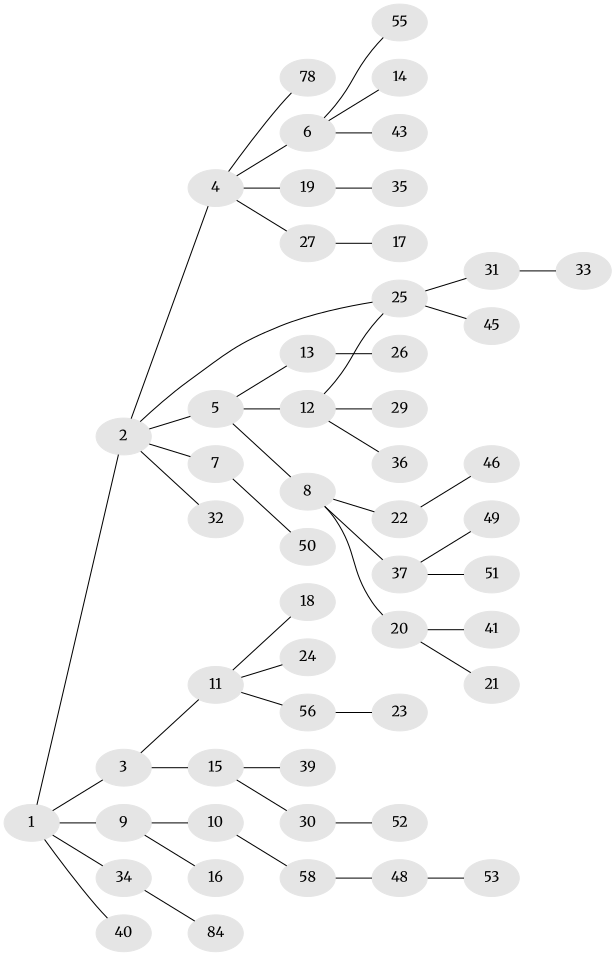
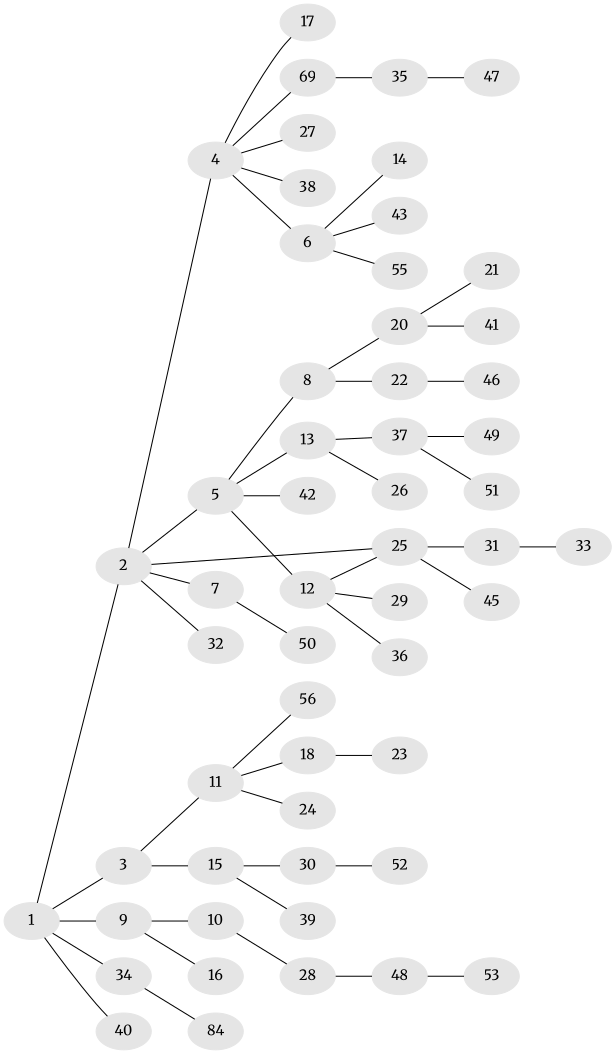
(308, 78) -> (308, 188)
none -> (492, 78)
(308, 188) -> (308, 78)
(354, 243) -> (255, 88)
none -> (308, 496)
(354, 533) -> (354, 439)
(354, 712) -> (354, 755)
(308, 878) -> (308, 976)
